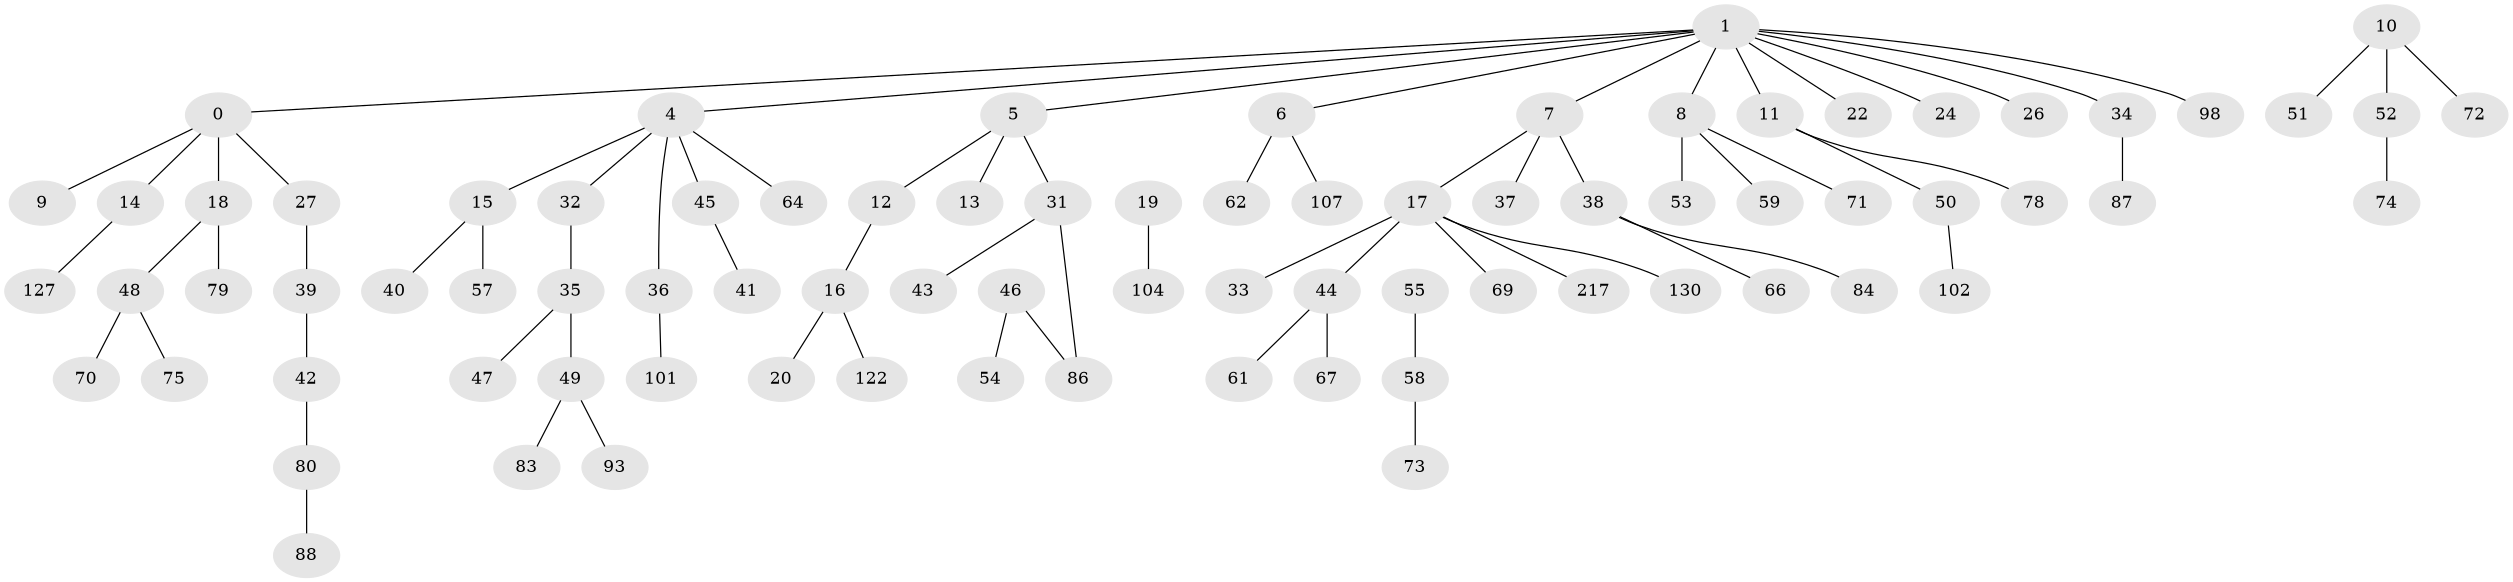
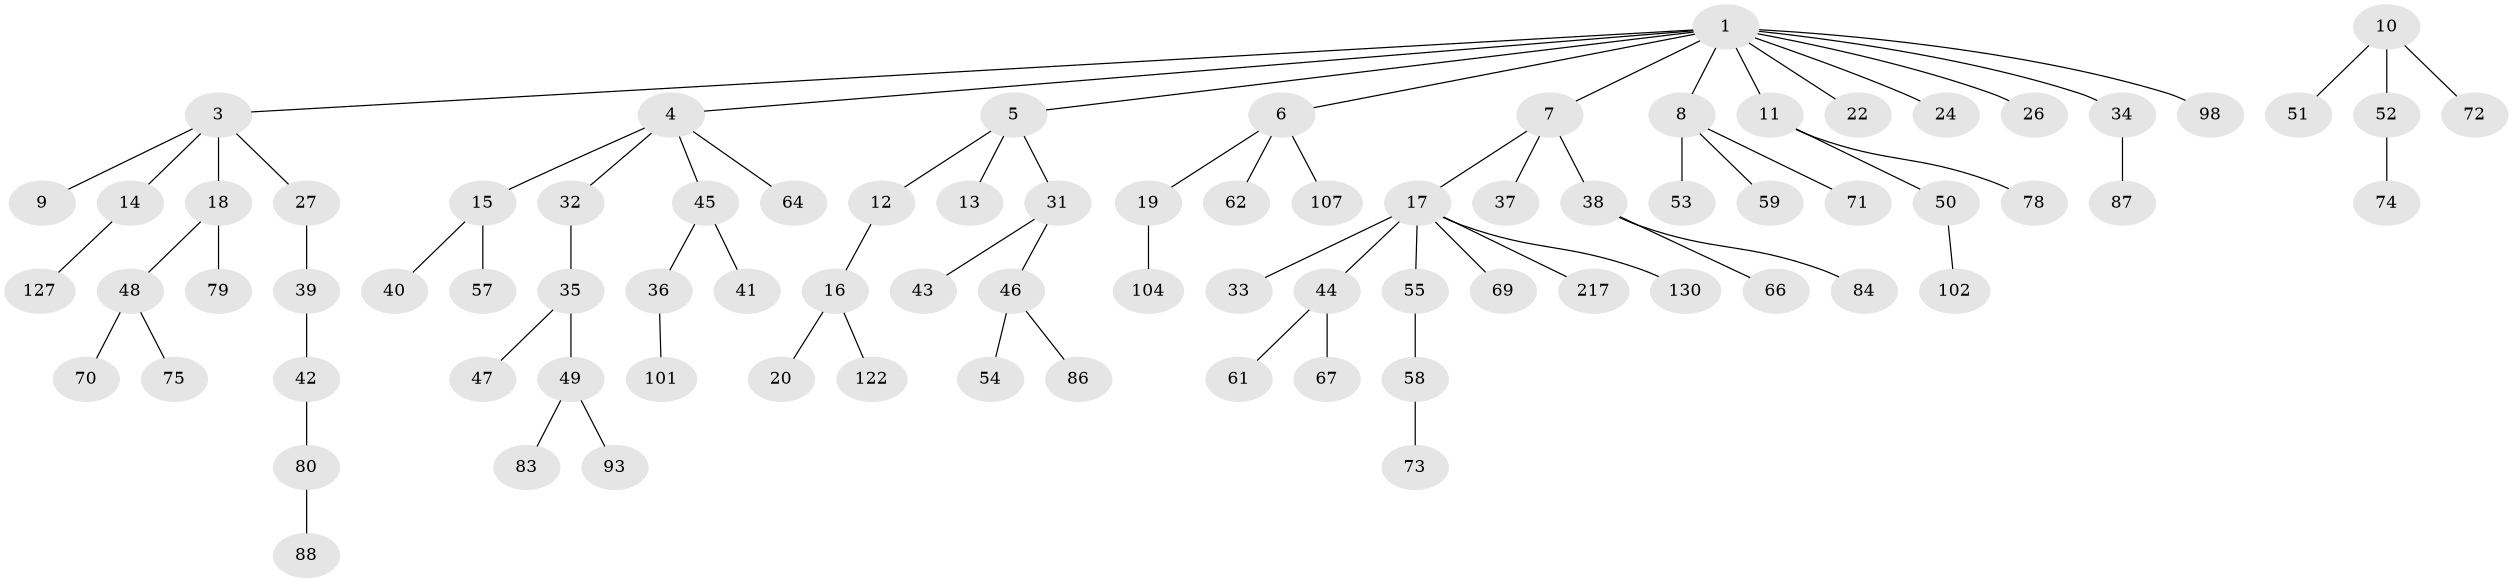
(219, 115) -> (219, 115)
none -> (1215, 159)
(660, 203) -> (682, 247)
none -> (1416, 247)
(1068, 291) -> (1035, 247)
